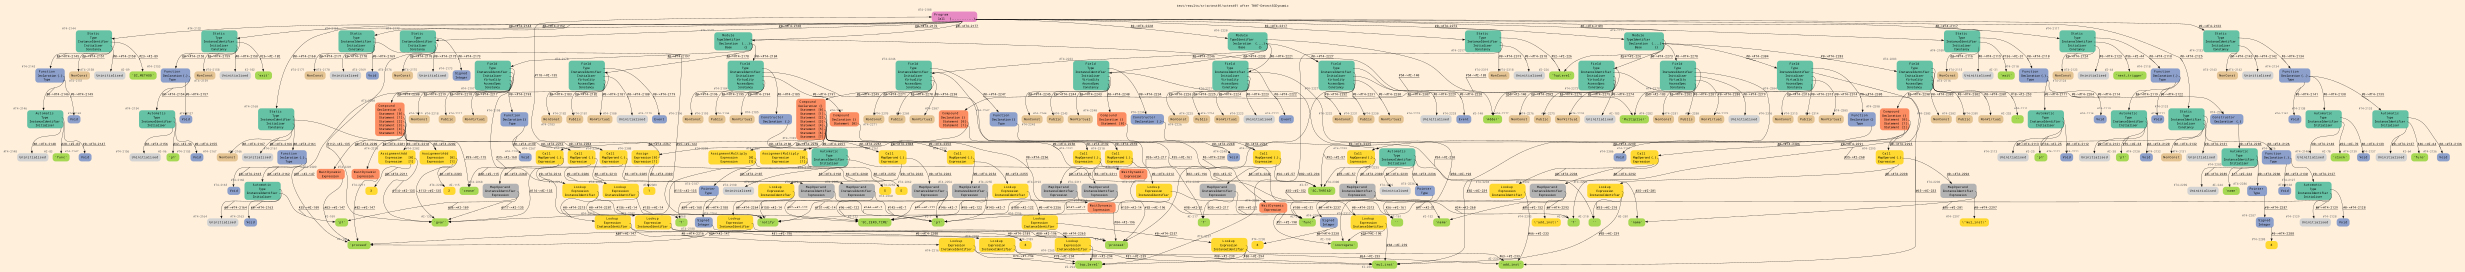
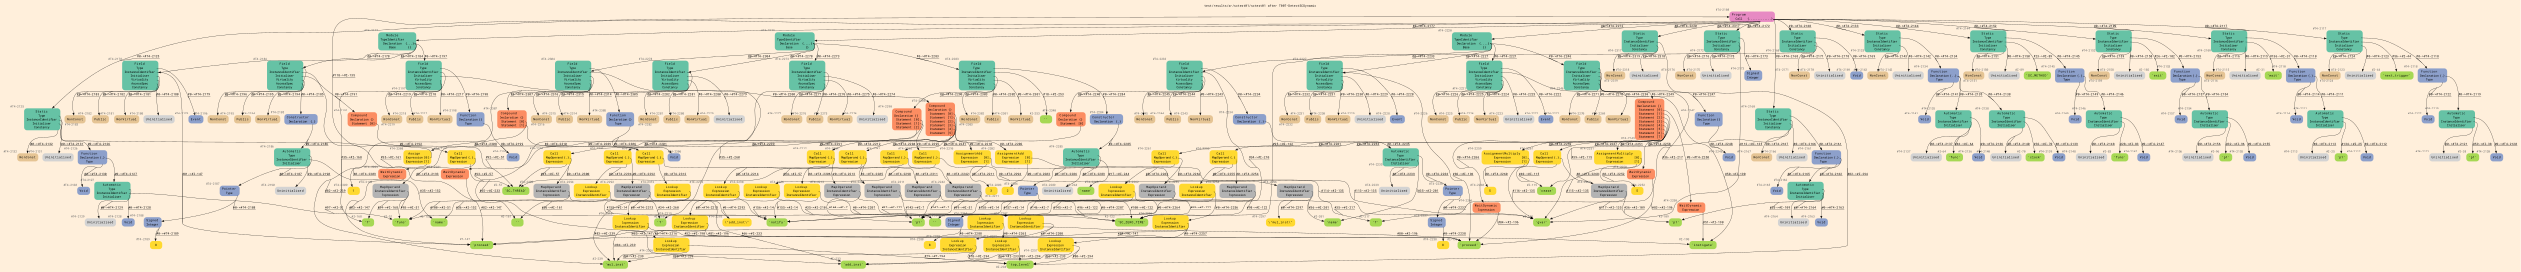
(1562, 76) -> none
(1493, 119) -> none
(1634, 119) -> none
